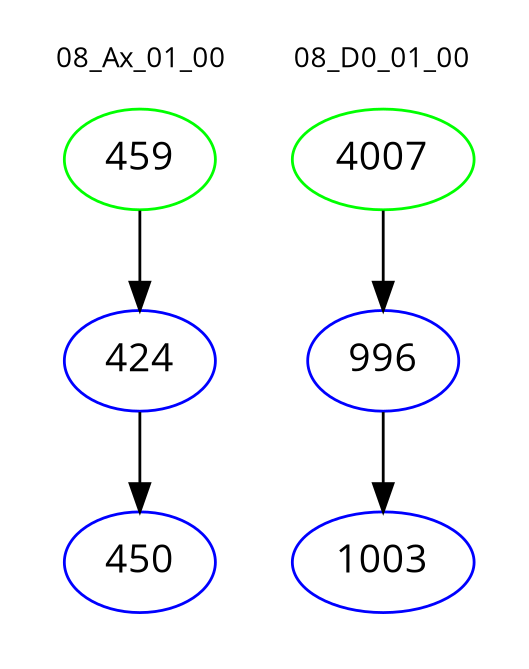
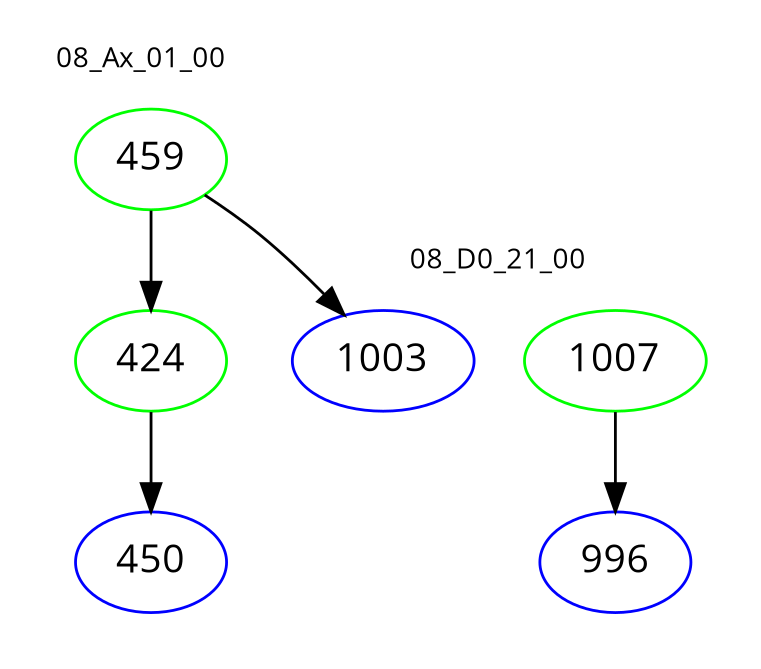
(383, 60) -> (499, 262)
(383, 159) -> (615, 361)
(140, 361) -> (151, 361)
(383, 448) -> (291, 262)
